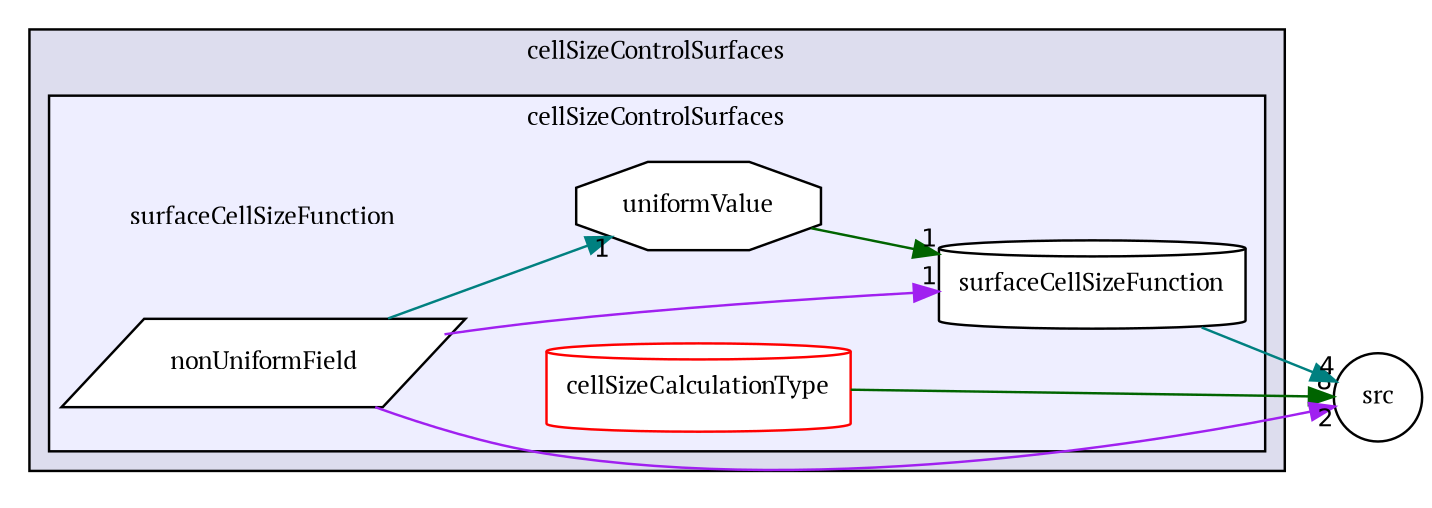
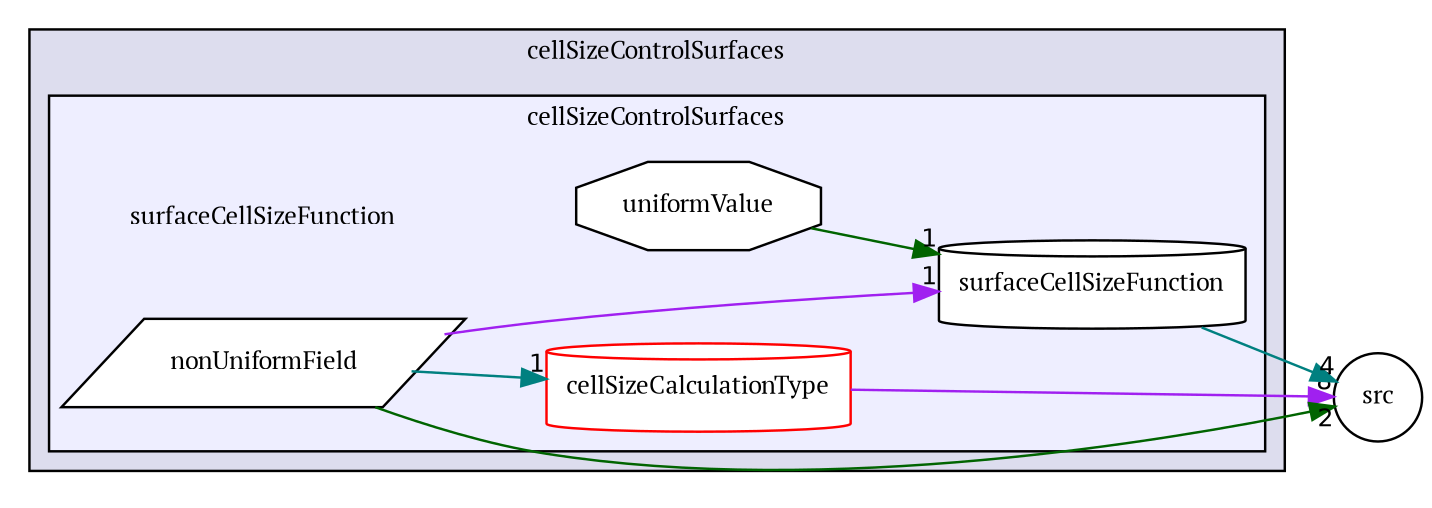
(488, 282) -> (466, 374)
(1080, 393) -> (1080, 393)
(841, 468) -> (841, 468)
